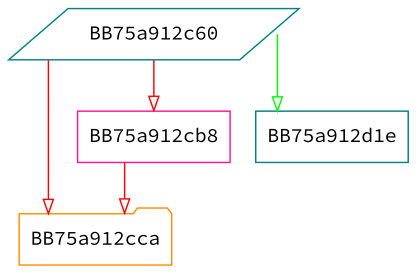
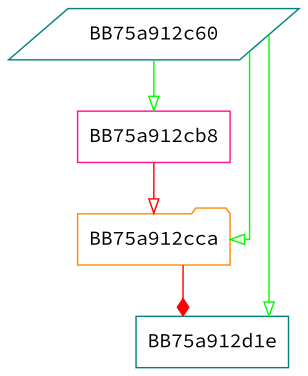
(154, 78) -> (154, 78)
(48, 130) -> (250, 148)
none -> (183, 282)
